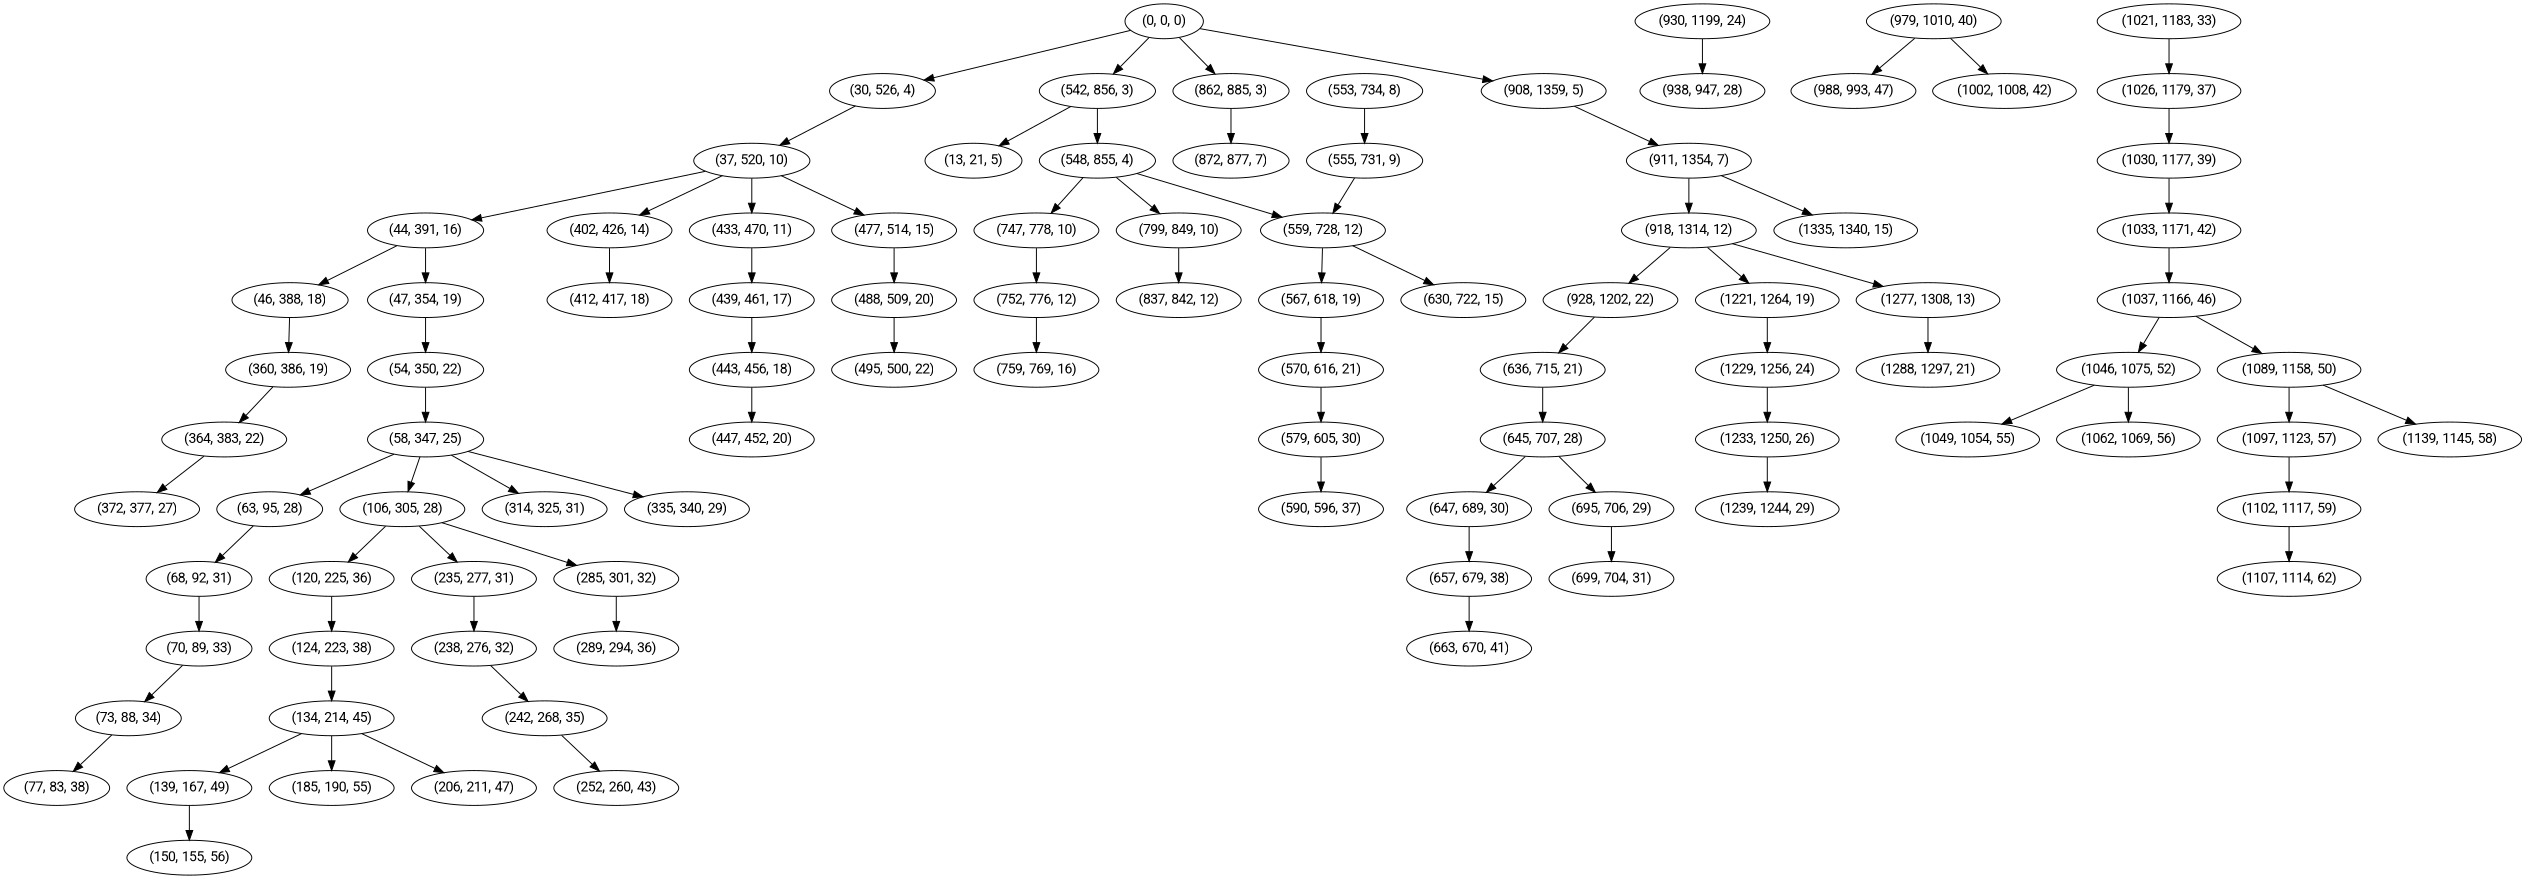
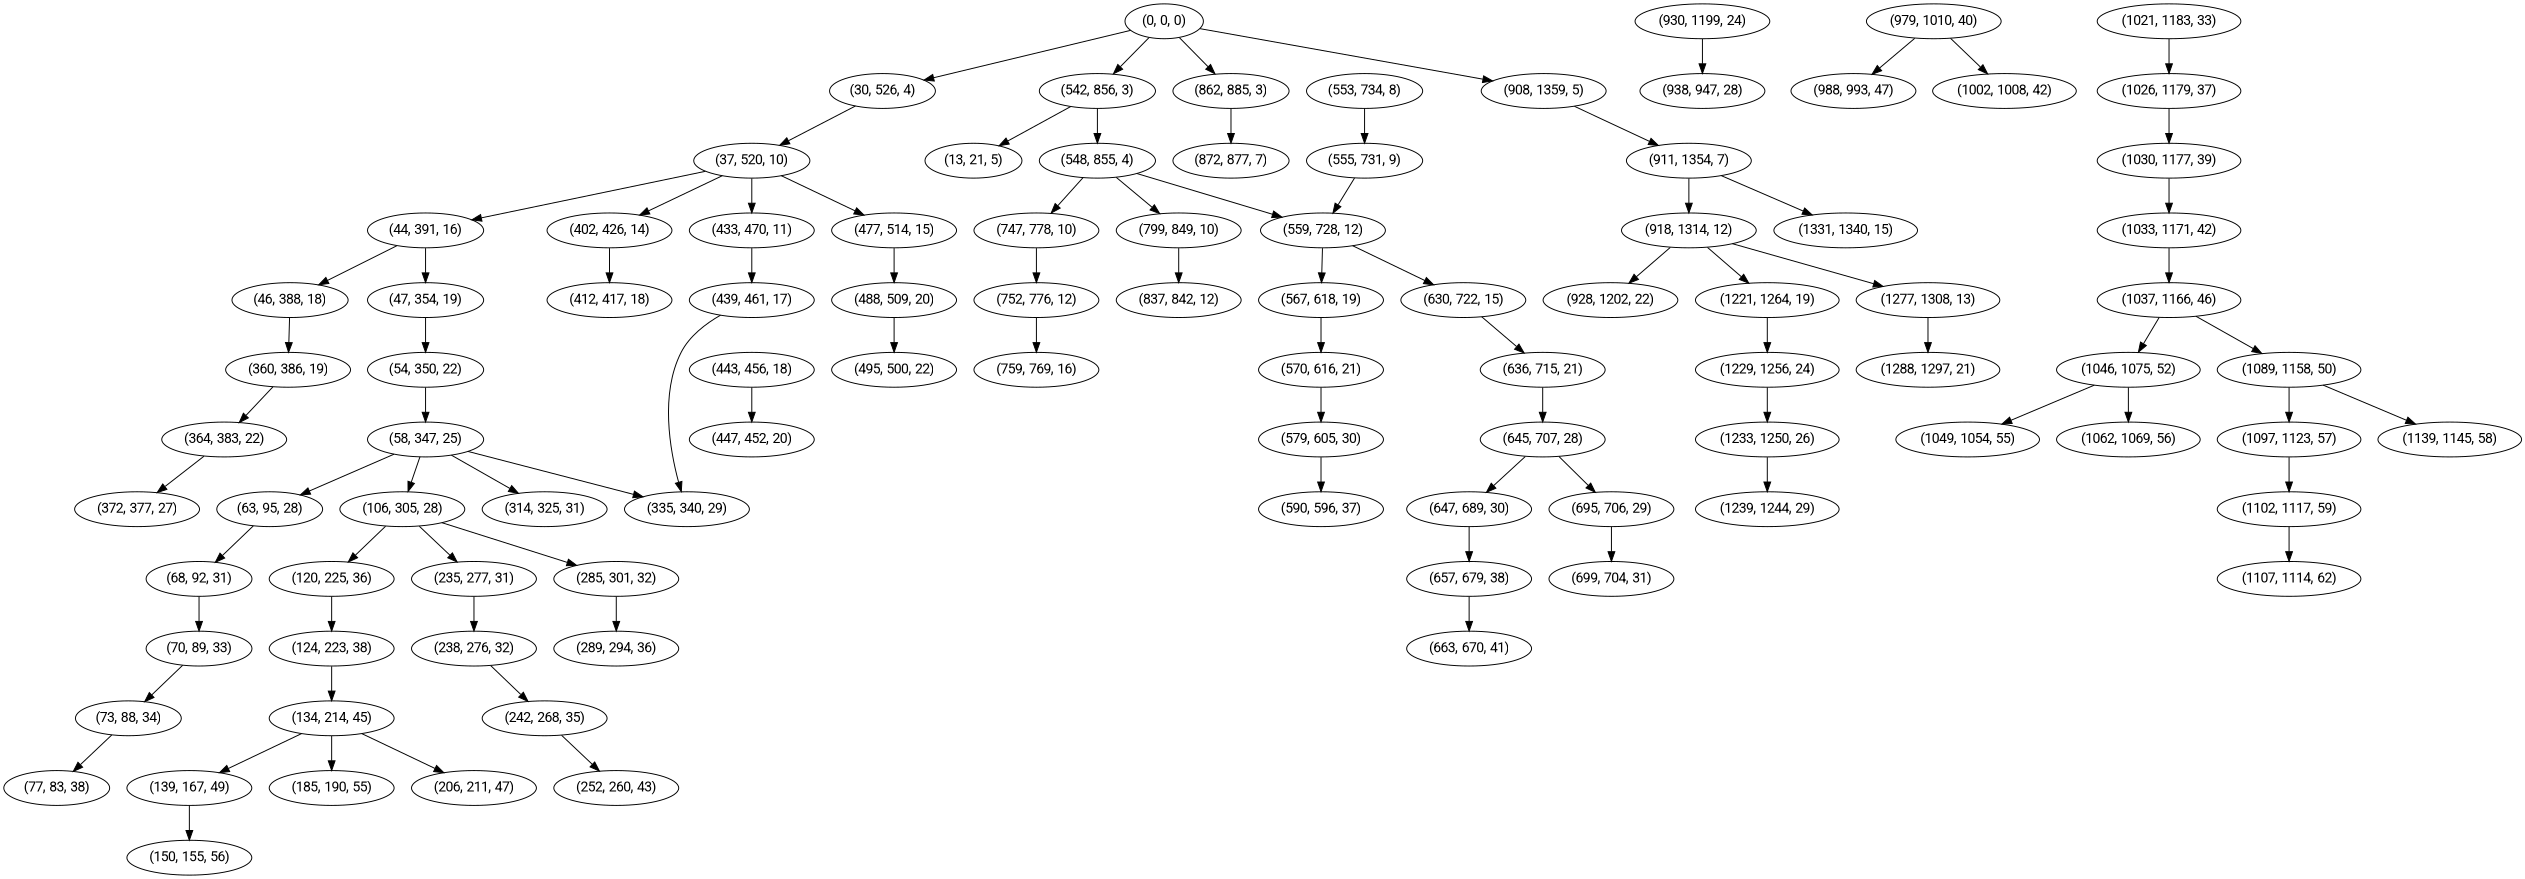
(1846, 230) -> (1846, 230)
(752, 330) -> (670, 389)
(1580, 332) -> (1499, 332)
